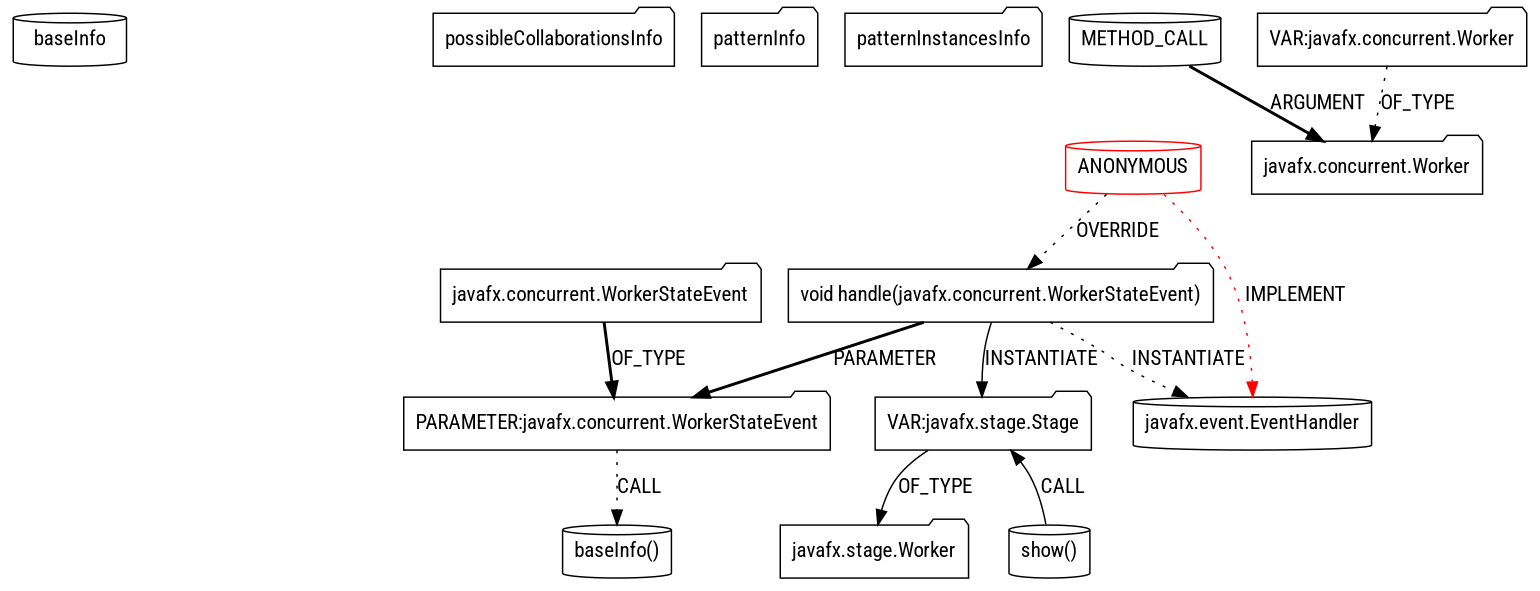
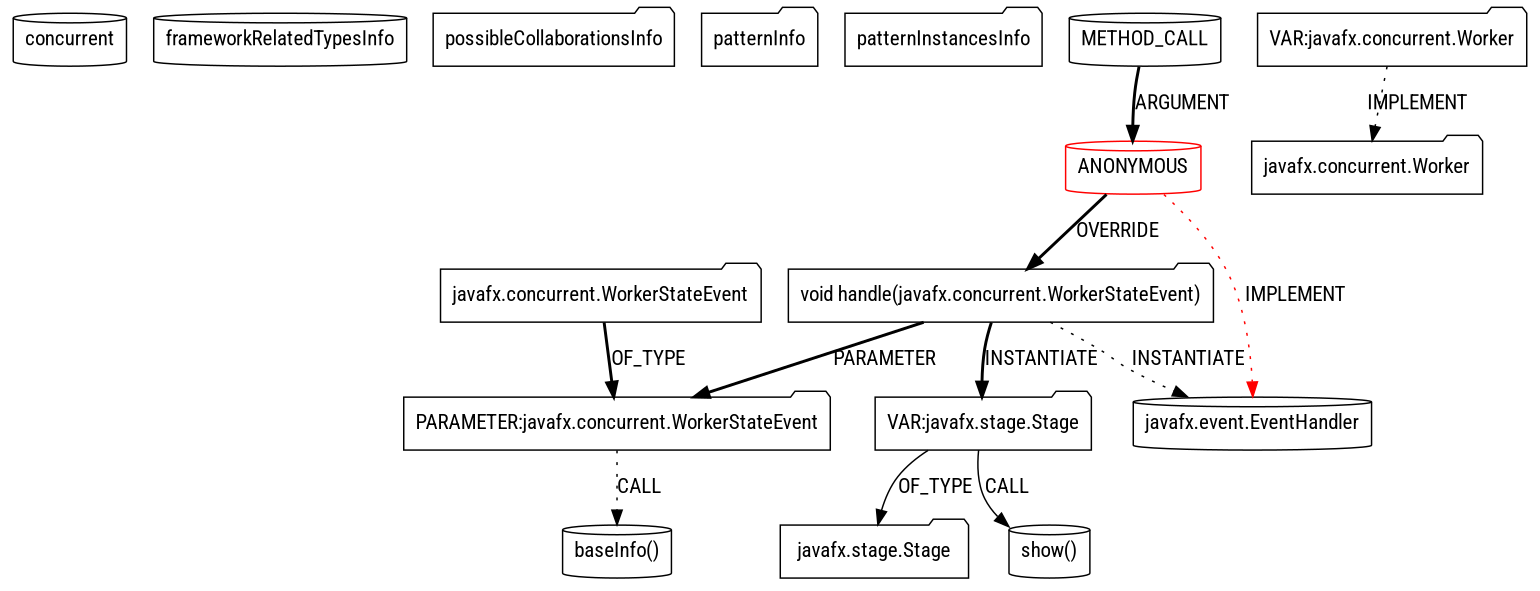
(70, 40) -> (70, 40)
none -> (280, 40)
(1249, 100) -> (1134, 96)
(1418, 104) -> (1418, 104)
(1072, 227) -> (1072, 227)
(984, 352) -> (984, 352)
(1037, 491) -> (980, 486)
(874, 552) -> (874, 552)
